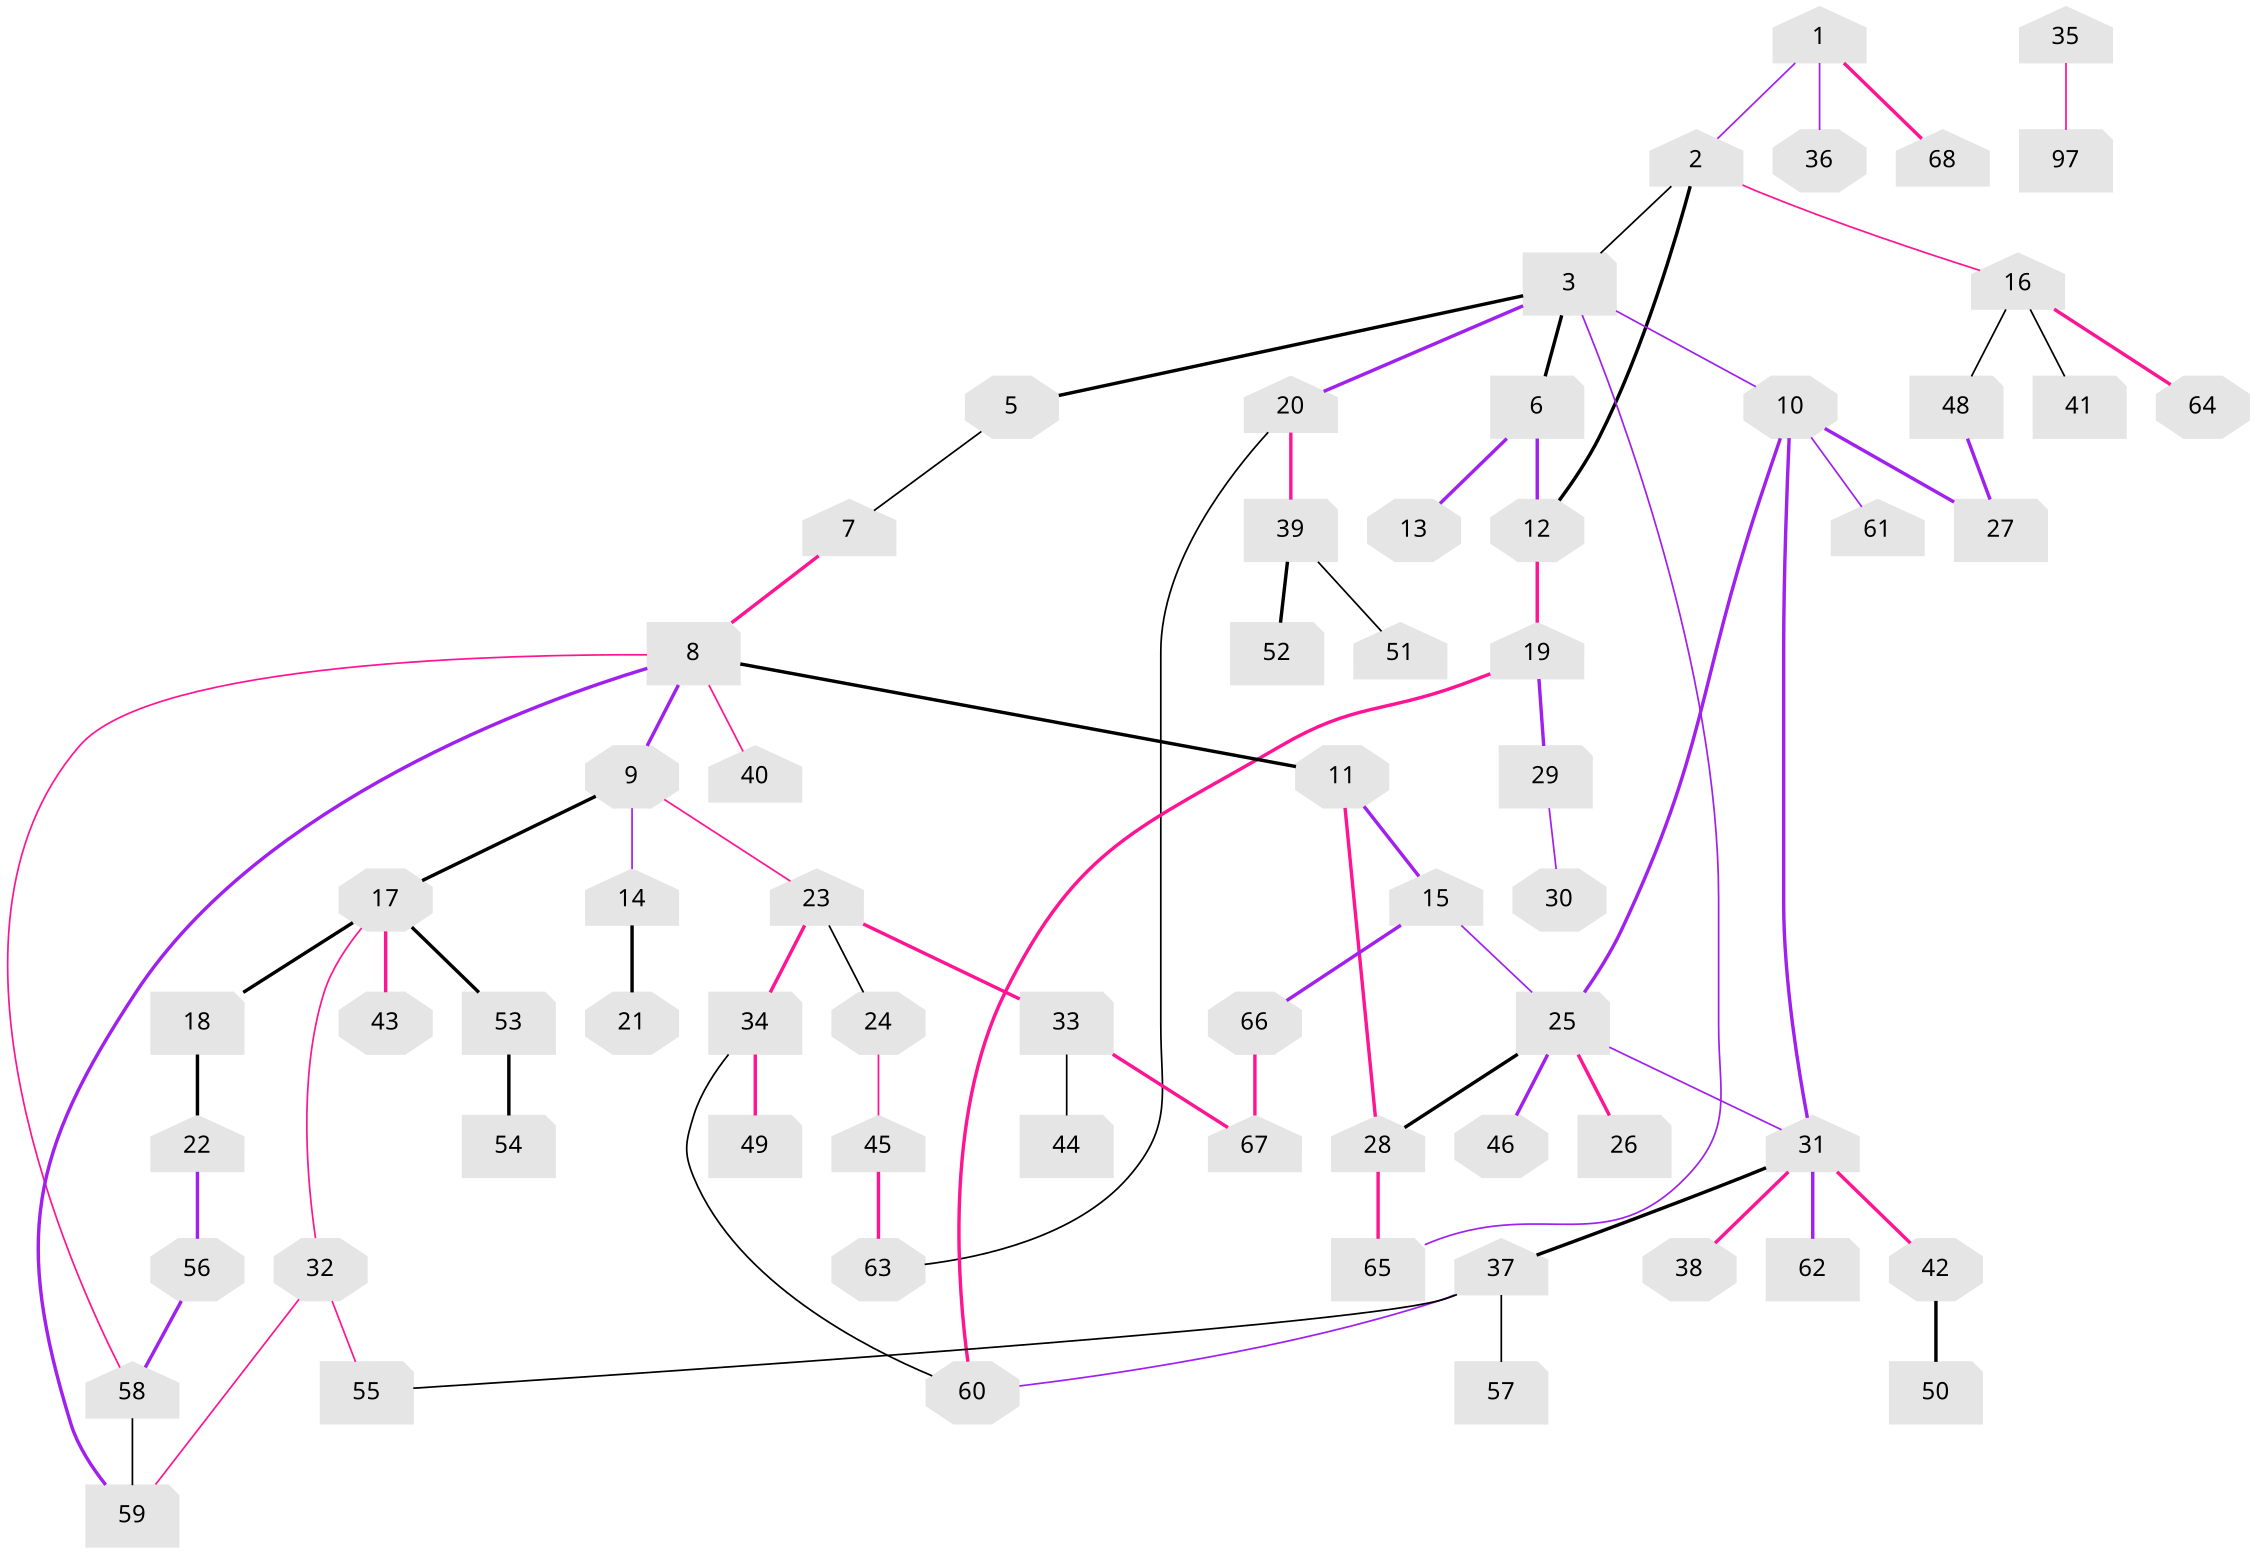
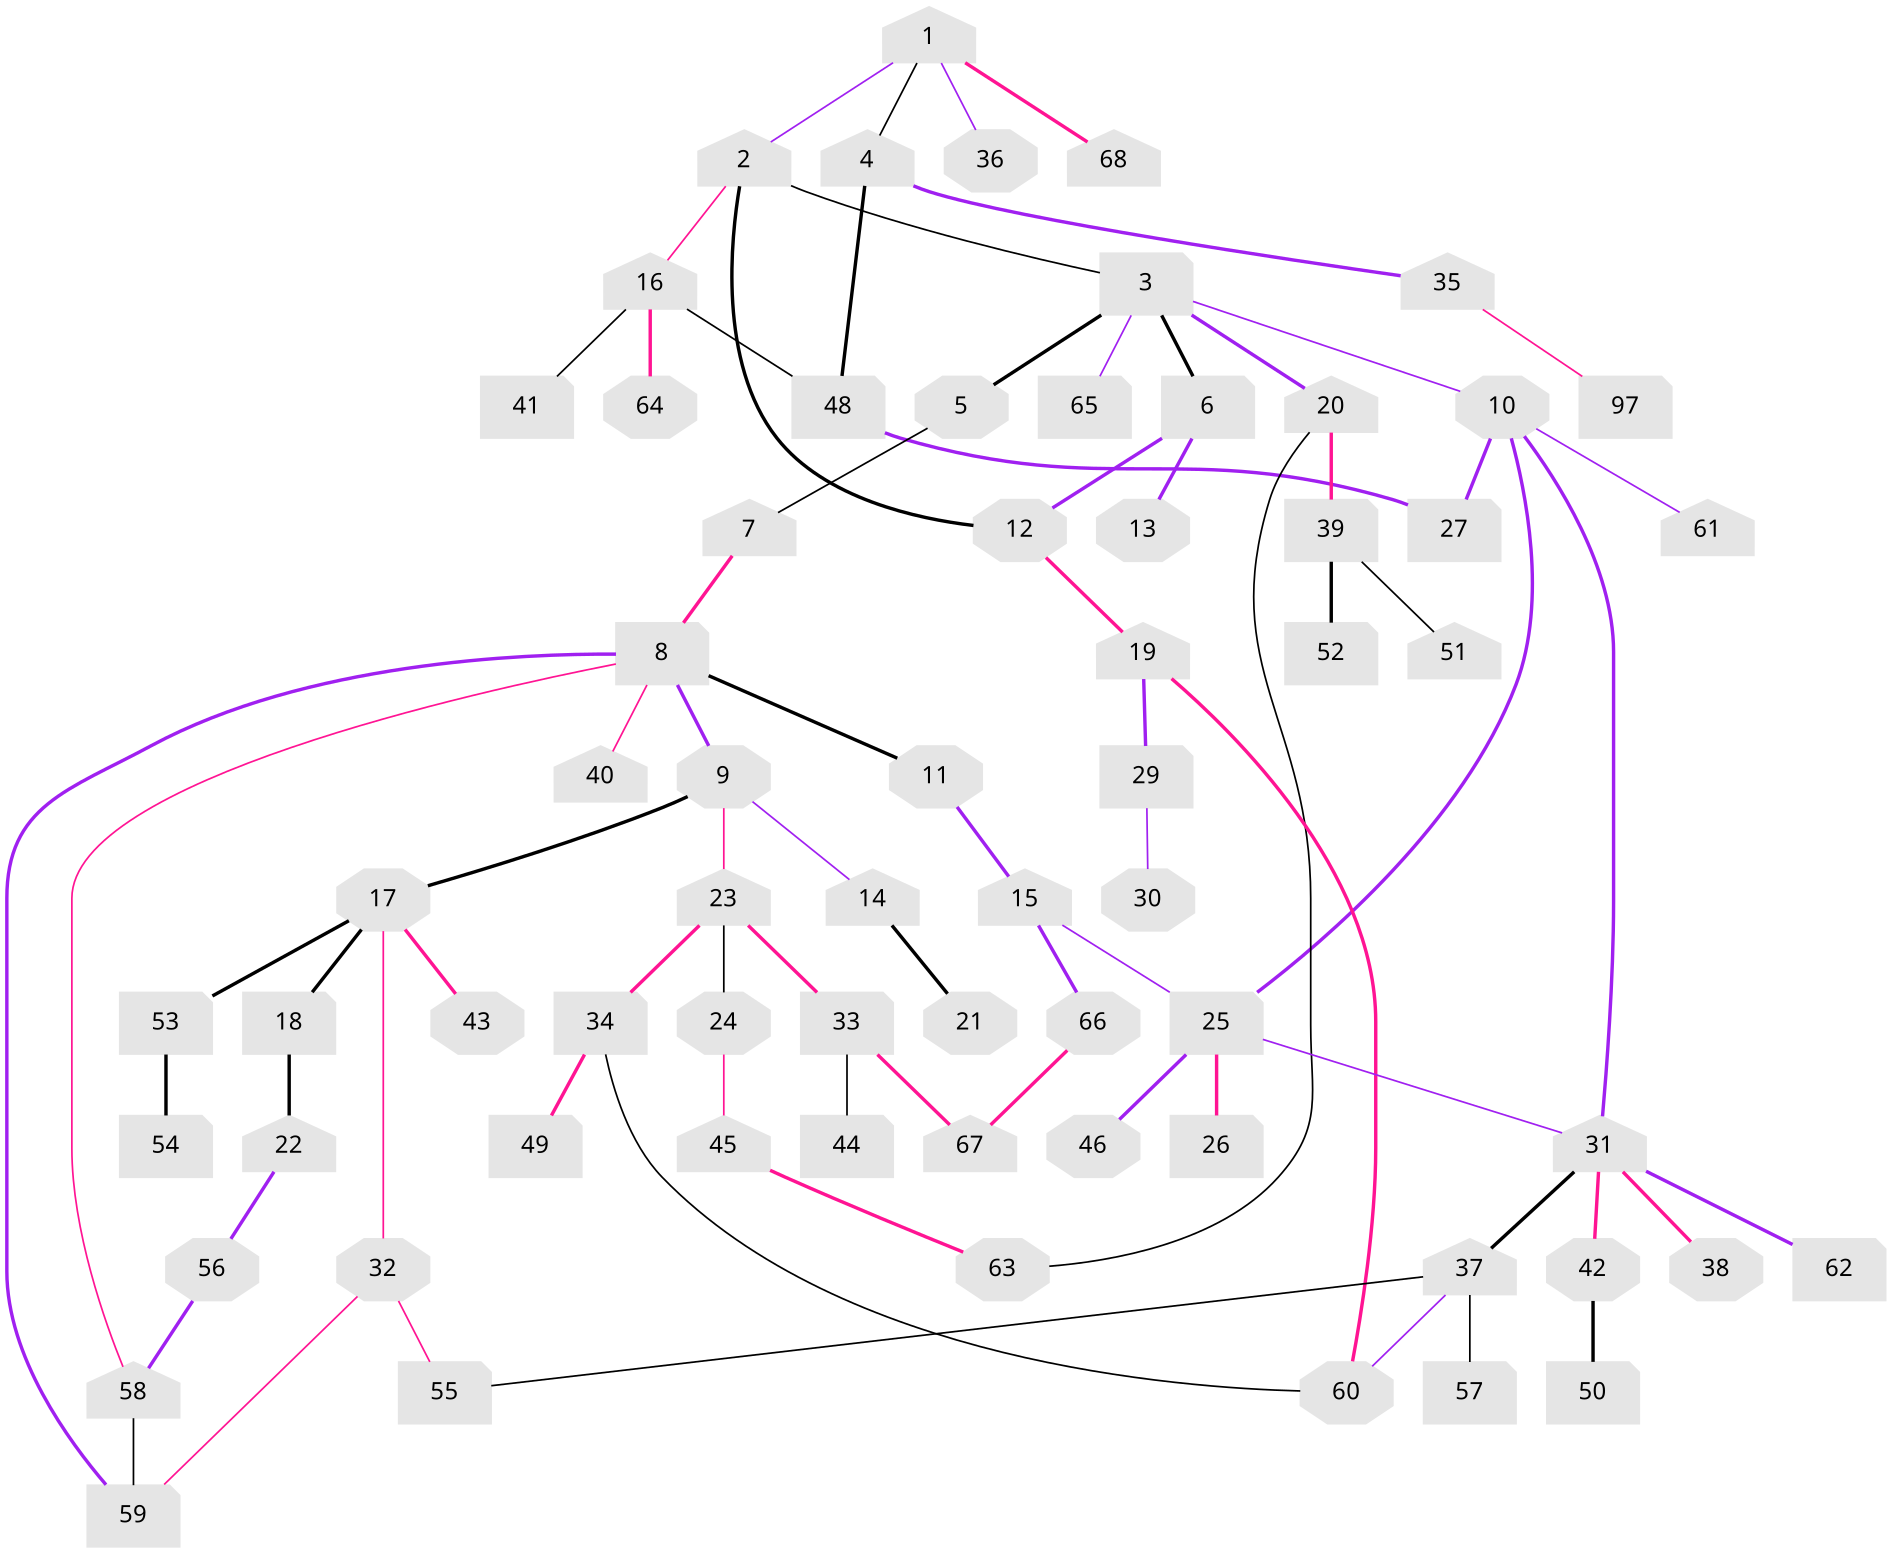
none -> (868, 161)
(1378, 1146) -> none
